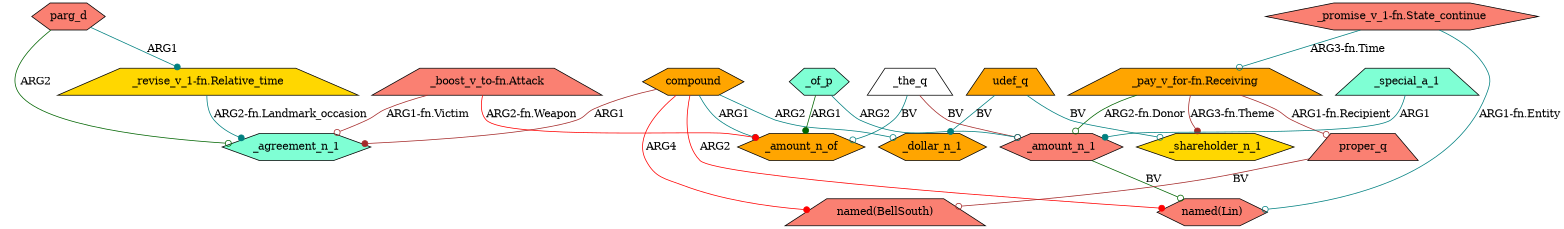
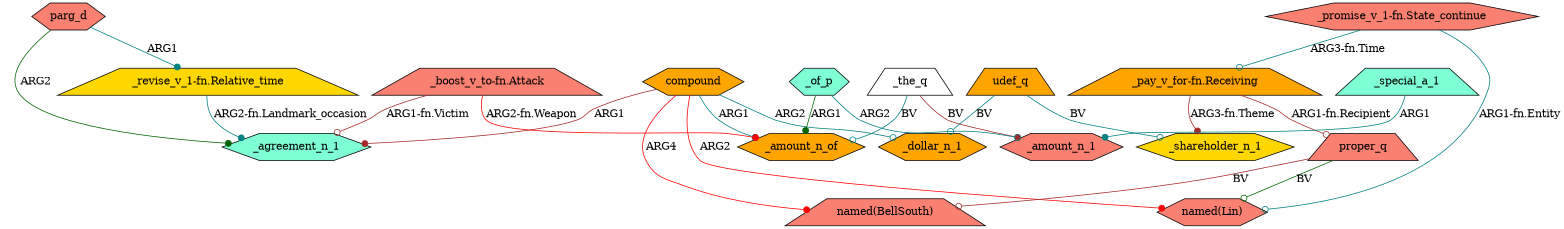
(1105, 108) -> none
(974, 112) -> (974, 112)
(80, 123) -> (80, 123)
(965, 126) -> (965, 126)
(1135, 179) -> (1290, 179)
